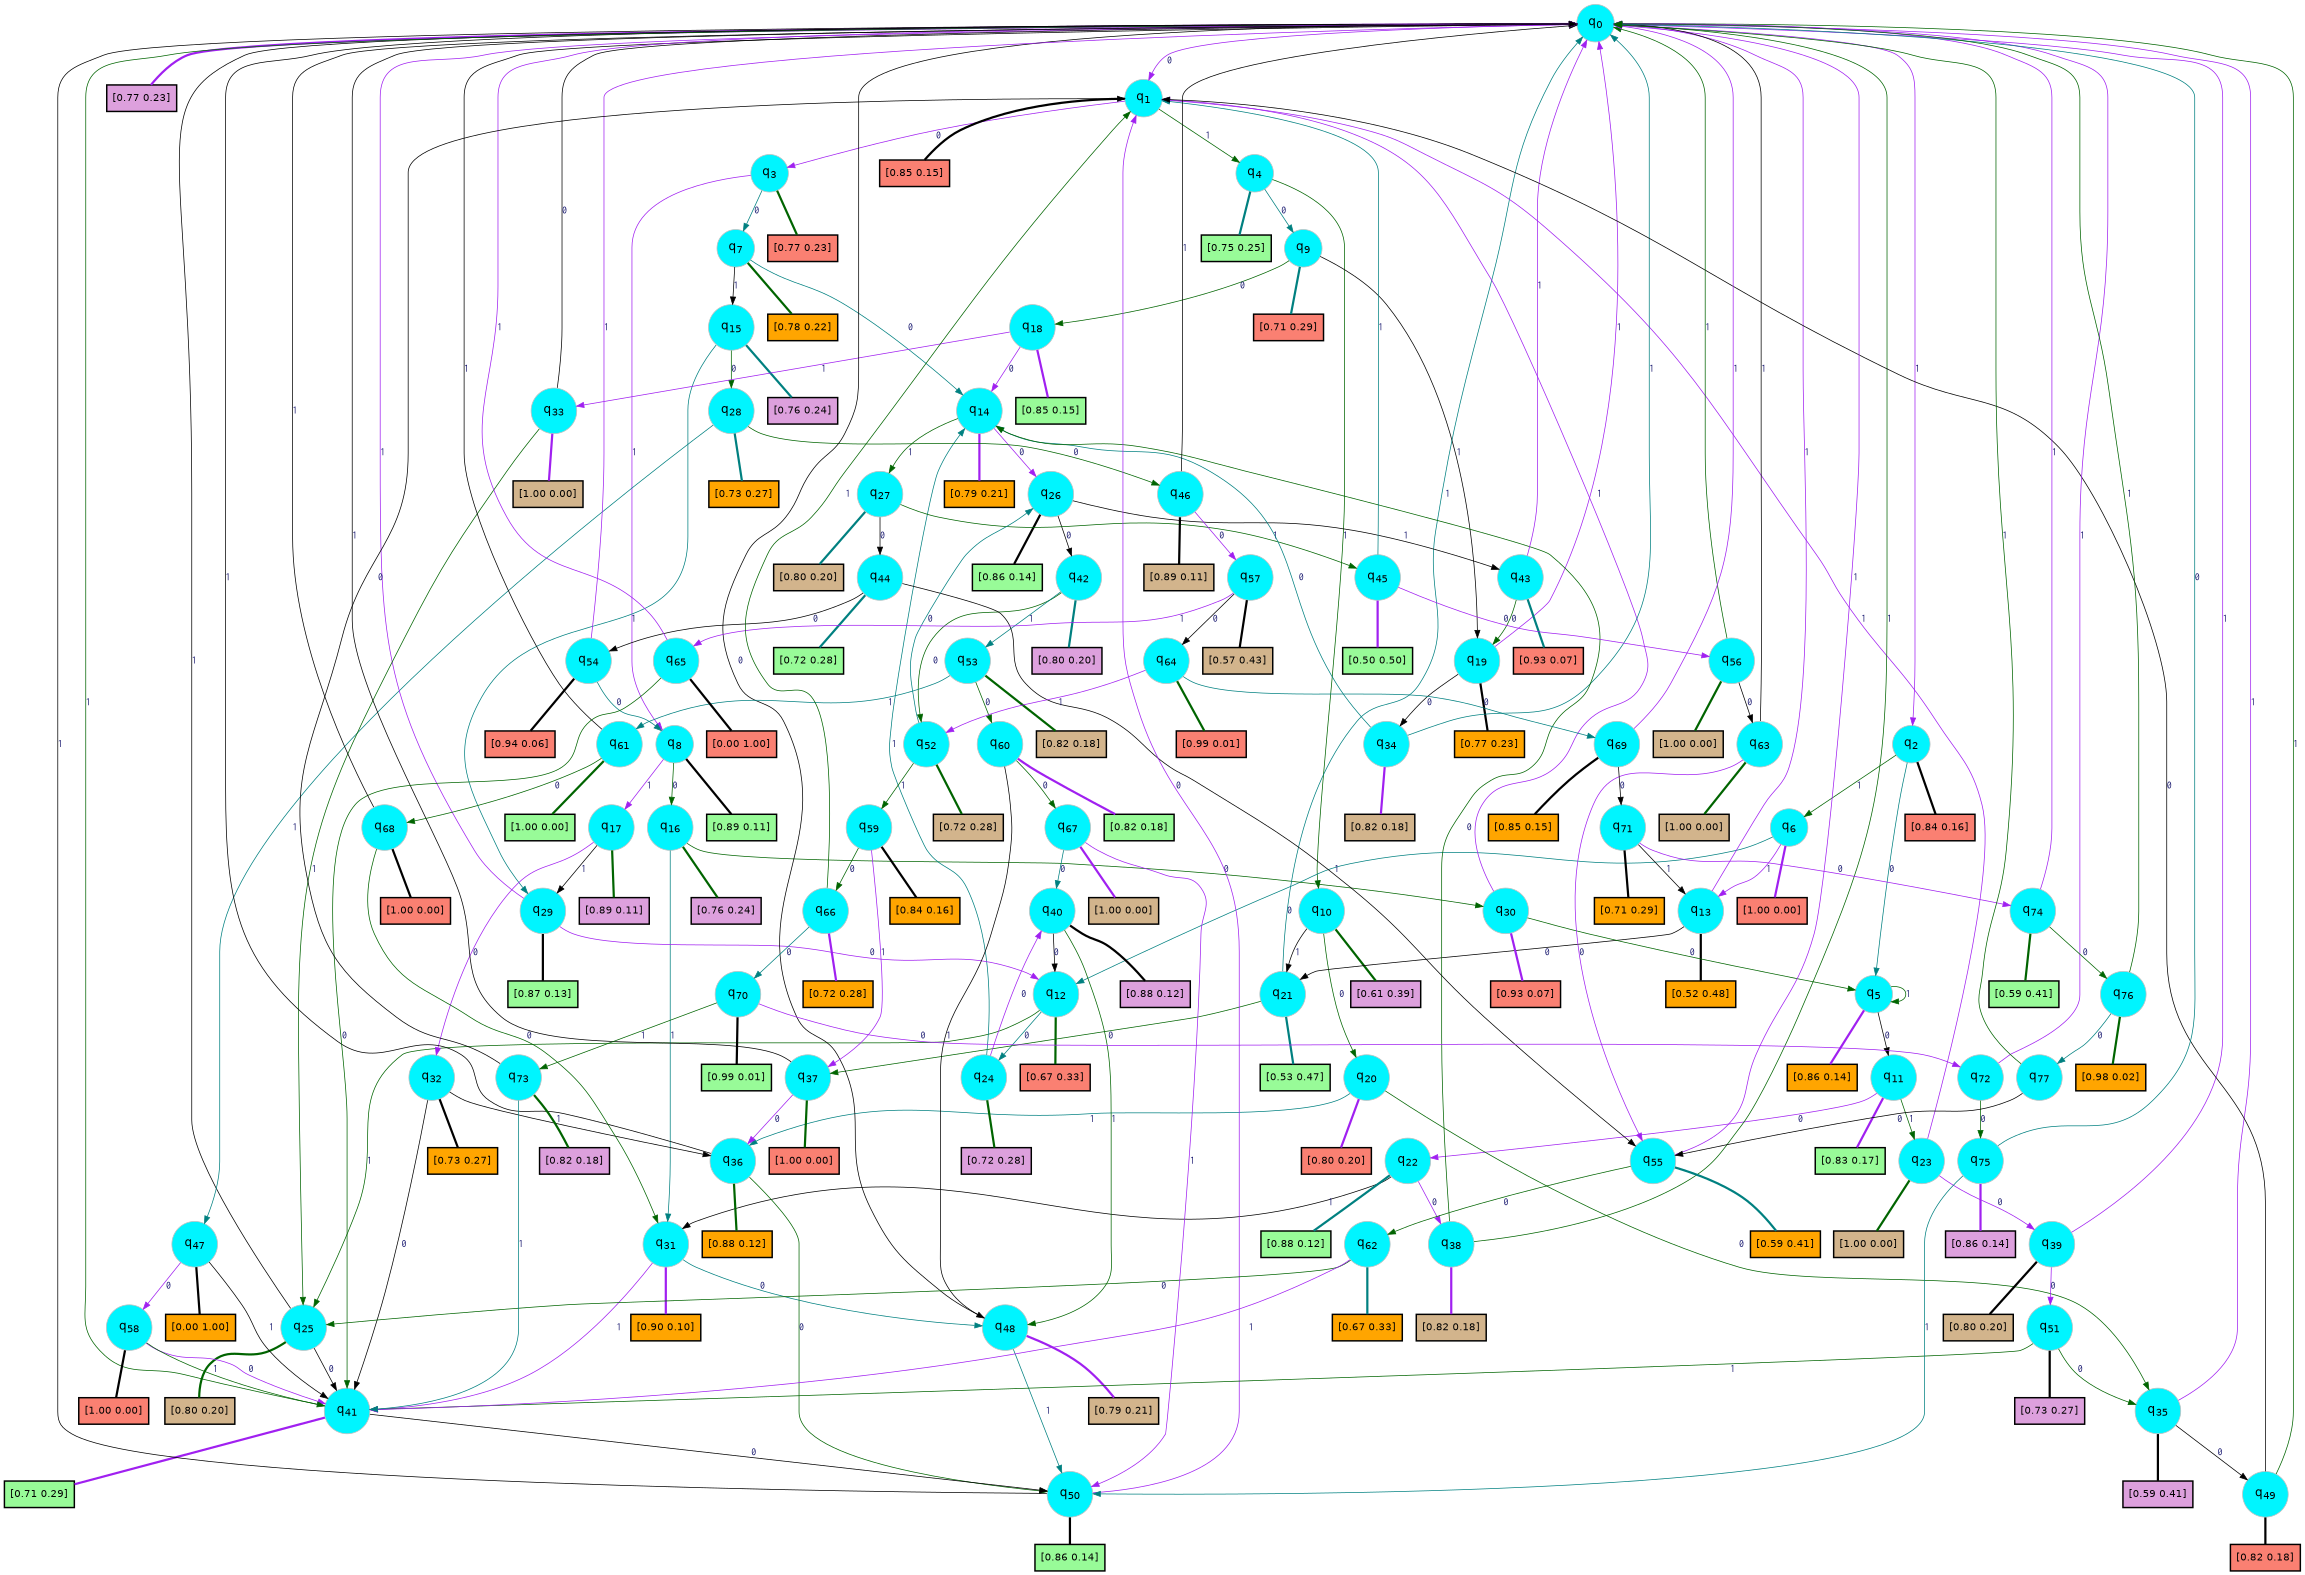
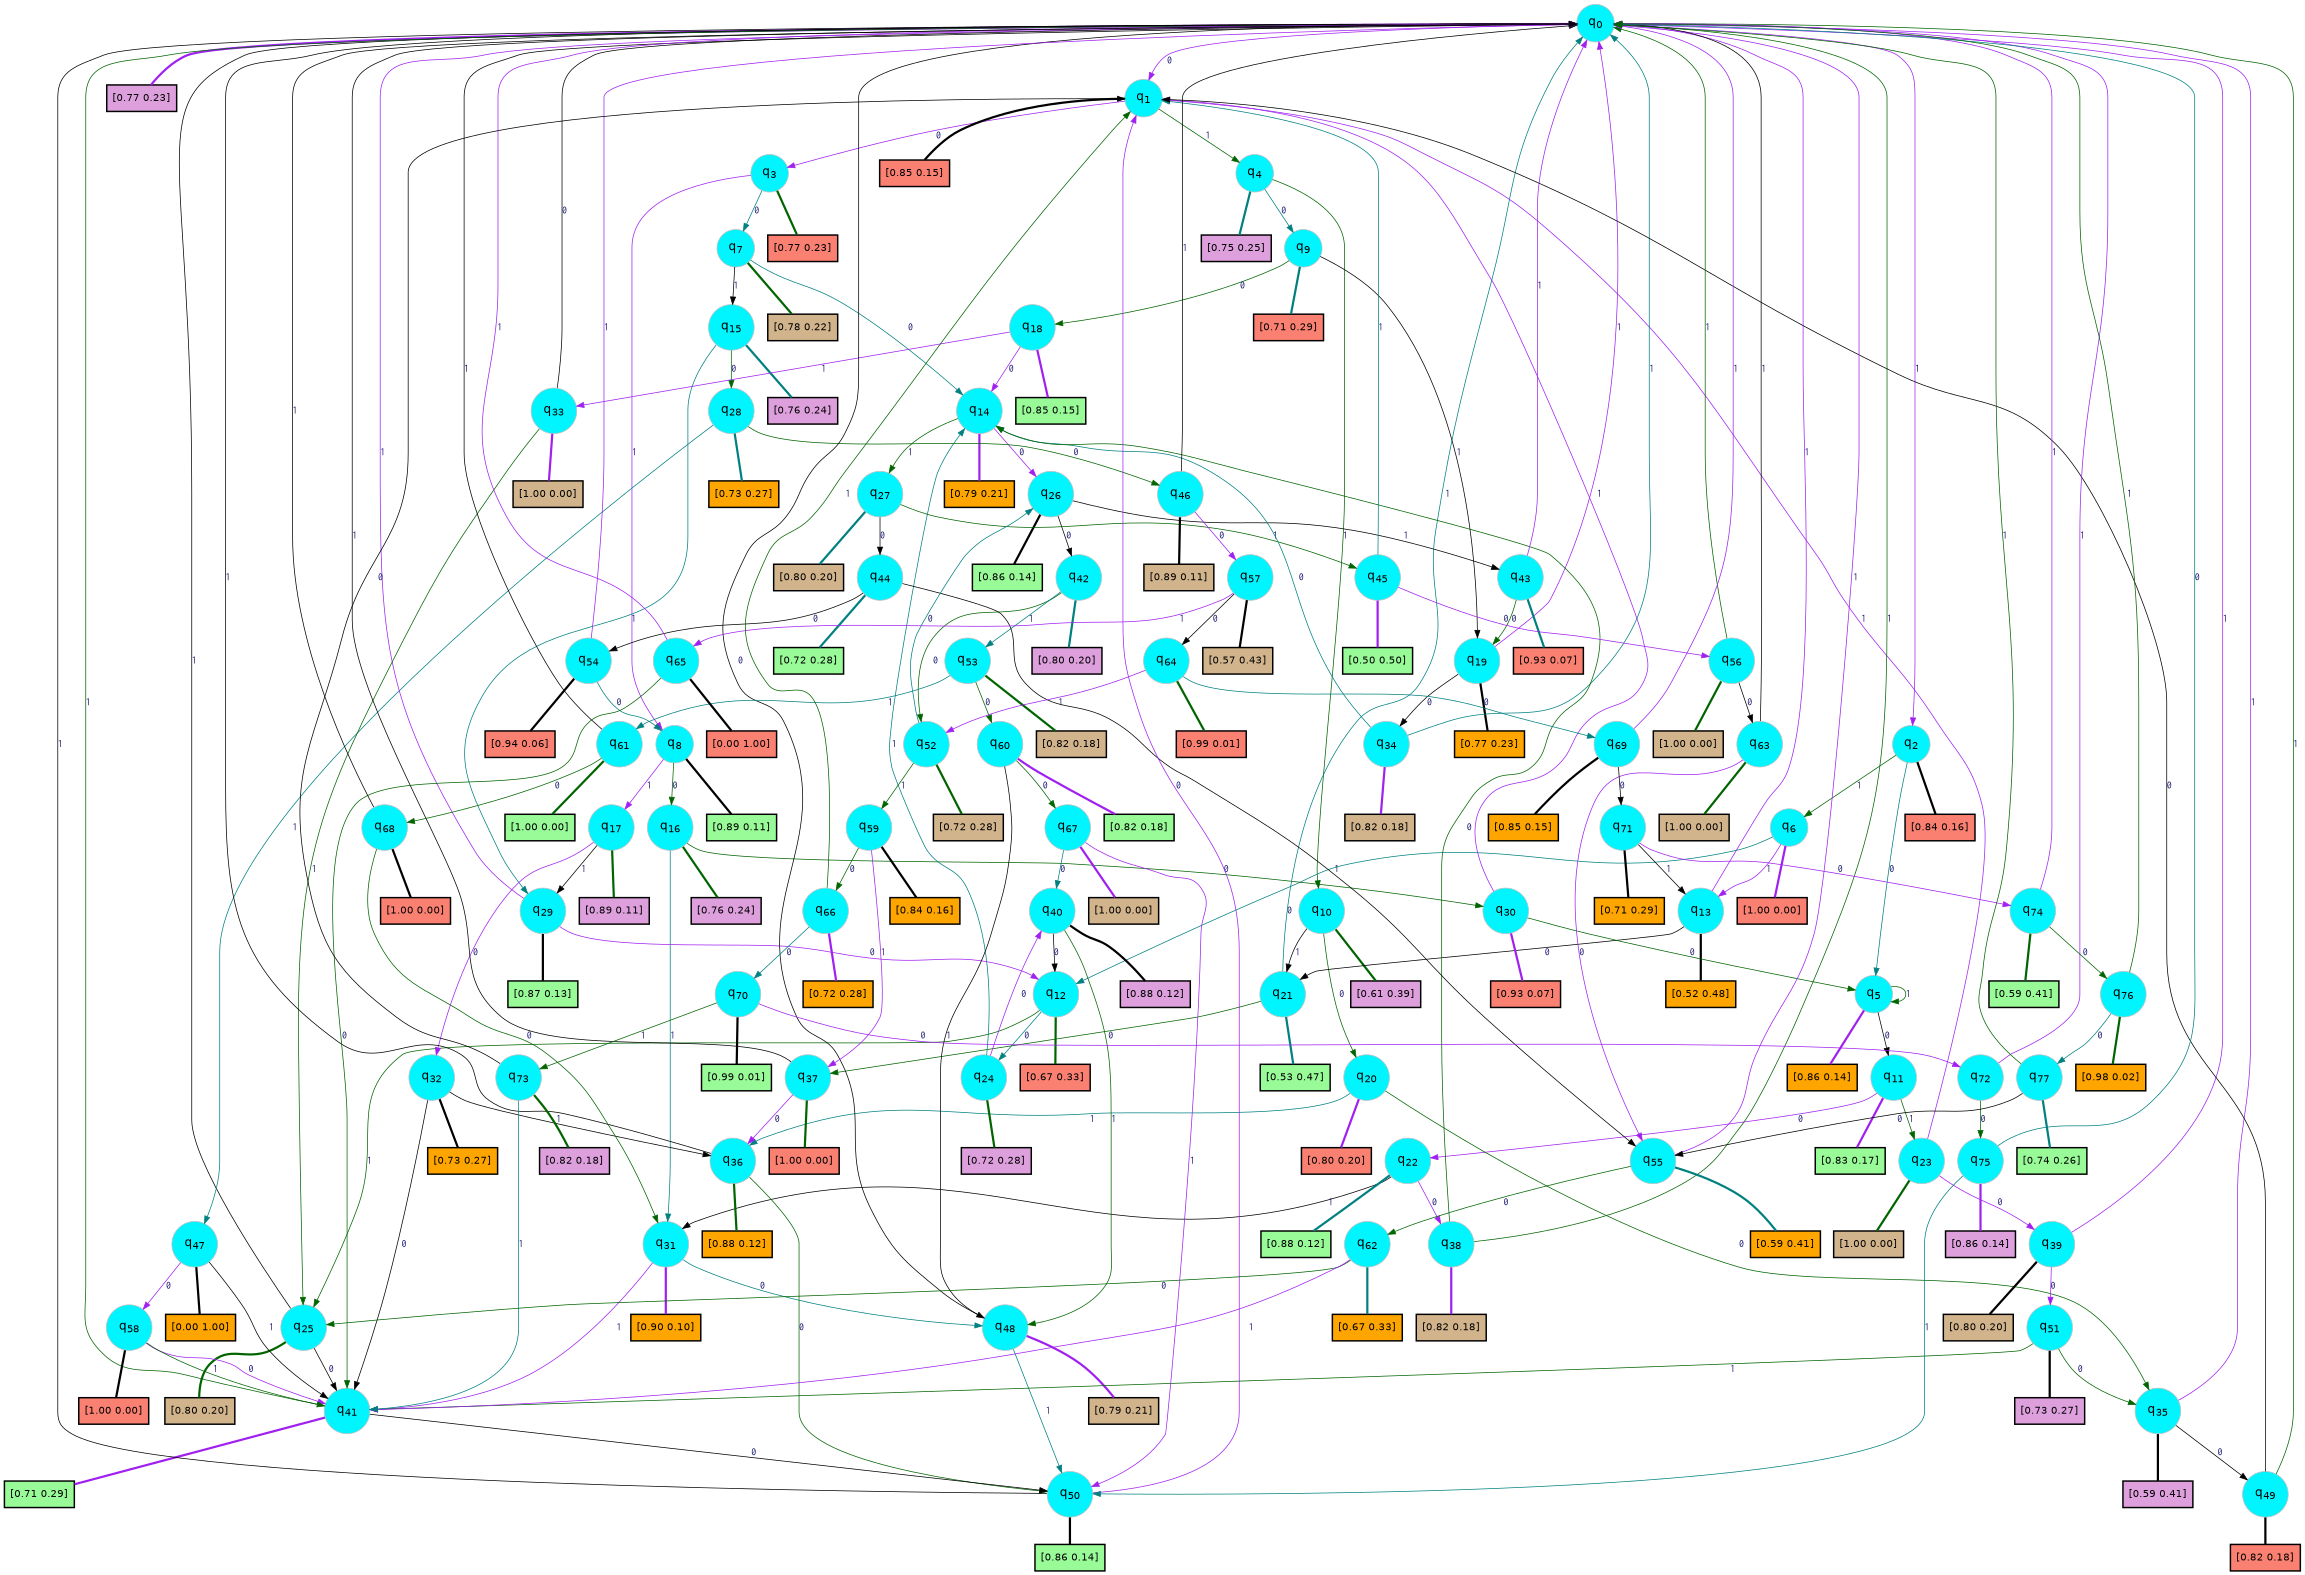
(1236, 248) -> (1236, 248)
(803, 327) -> (803, 327)
none -> (2052, 1161)
